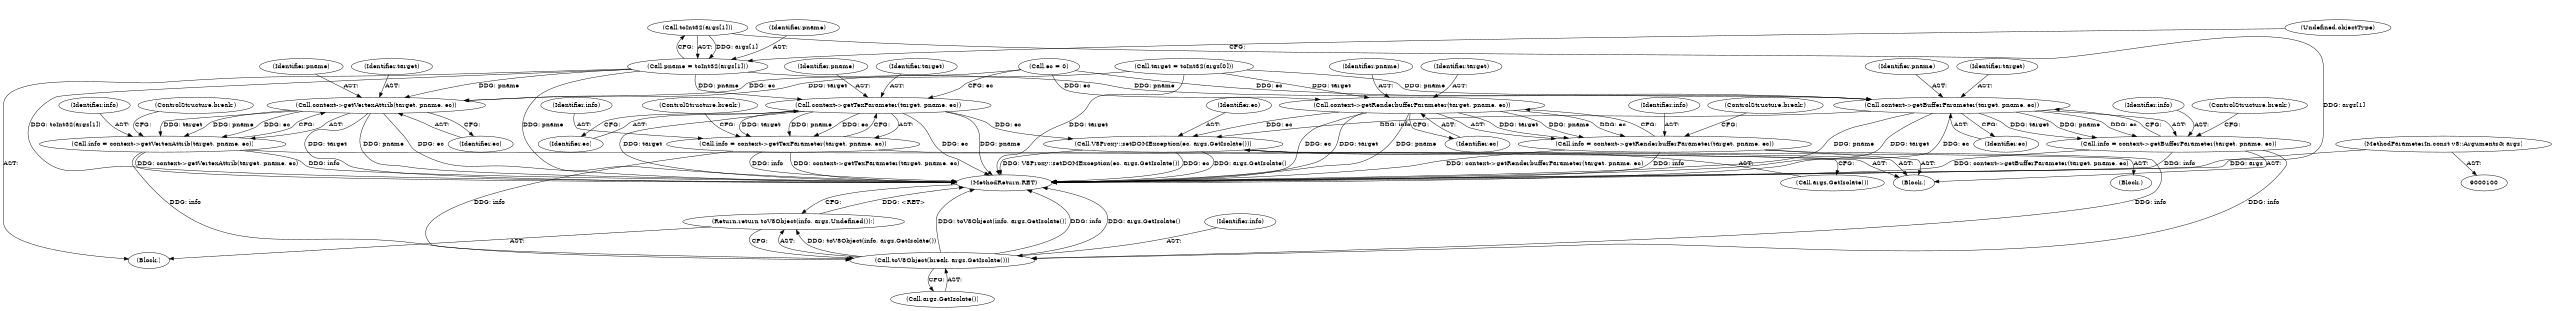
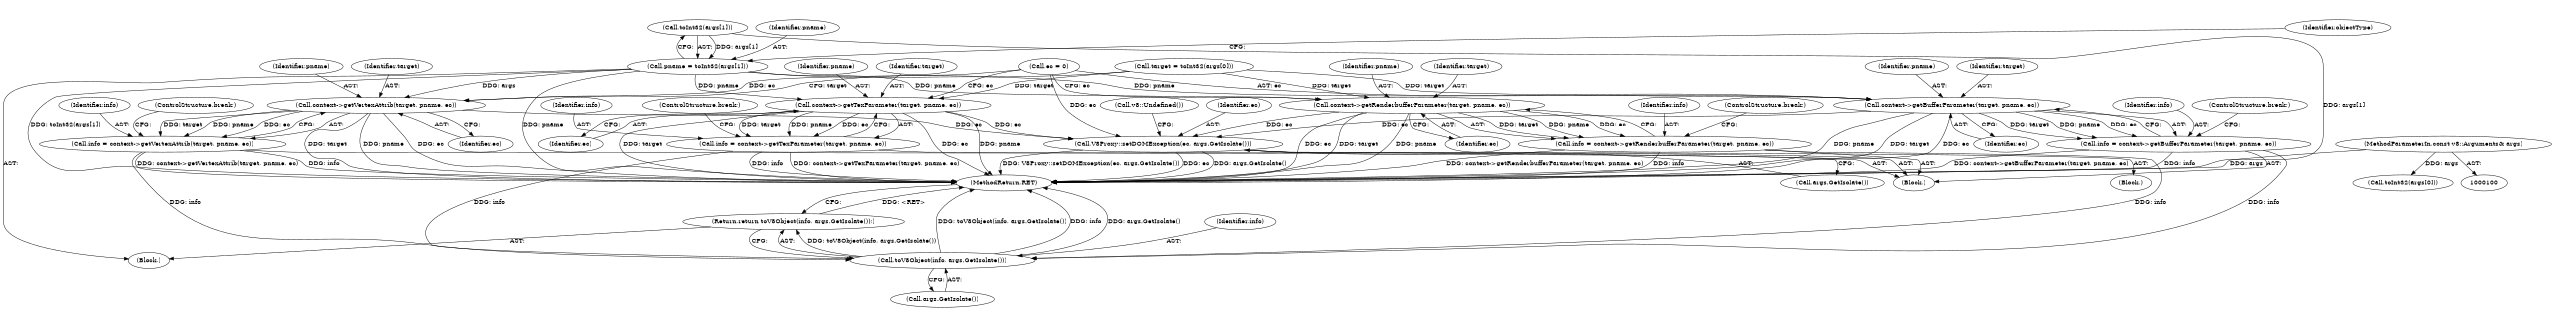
(2338, 28) -> (2338, 28)
(499, 86) -> (499, 86)
(828, 86) -> (828, 86)
(1077, 86) -> (1077, 86)
(1270, 86) -> (1270, 86)
(1425, 86) -> (1425, 86)
none -> (1032, 95)
none -> (1149, 105)
(1086, 109) -> (1022, 82)
none -> (1073, 116)
none -> (812, 117)
(1395, 125) -> (1395, 125)
none -> (2403, 183)
(2484, 183) -> (2484, 183)
(794, 222) -> (794, 222)
(942, 260) -> (942, 260)
